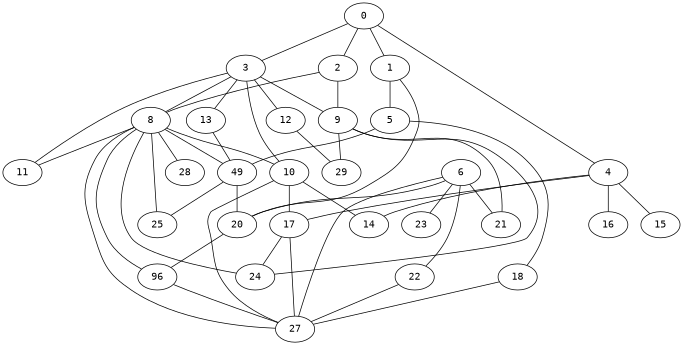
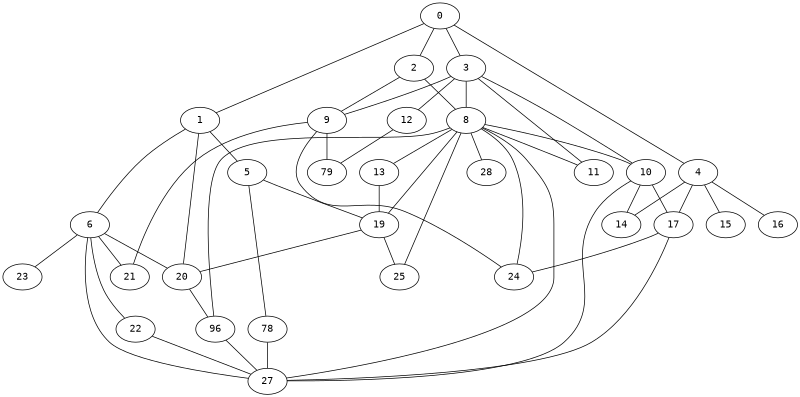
(222, 99) -> (423, 146)
none -> (136, 165)
(237, 173) -> (379, 225)
(341, 173) -> (327, 173)
(518, 277) -> (268, 329)
